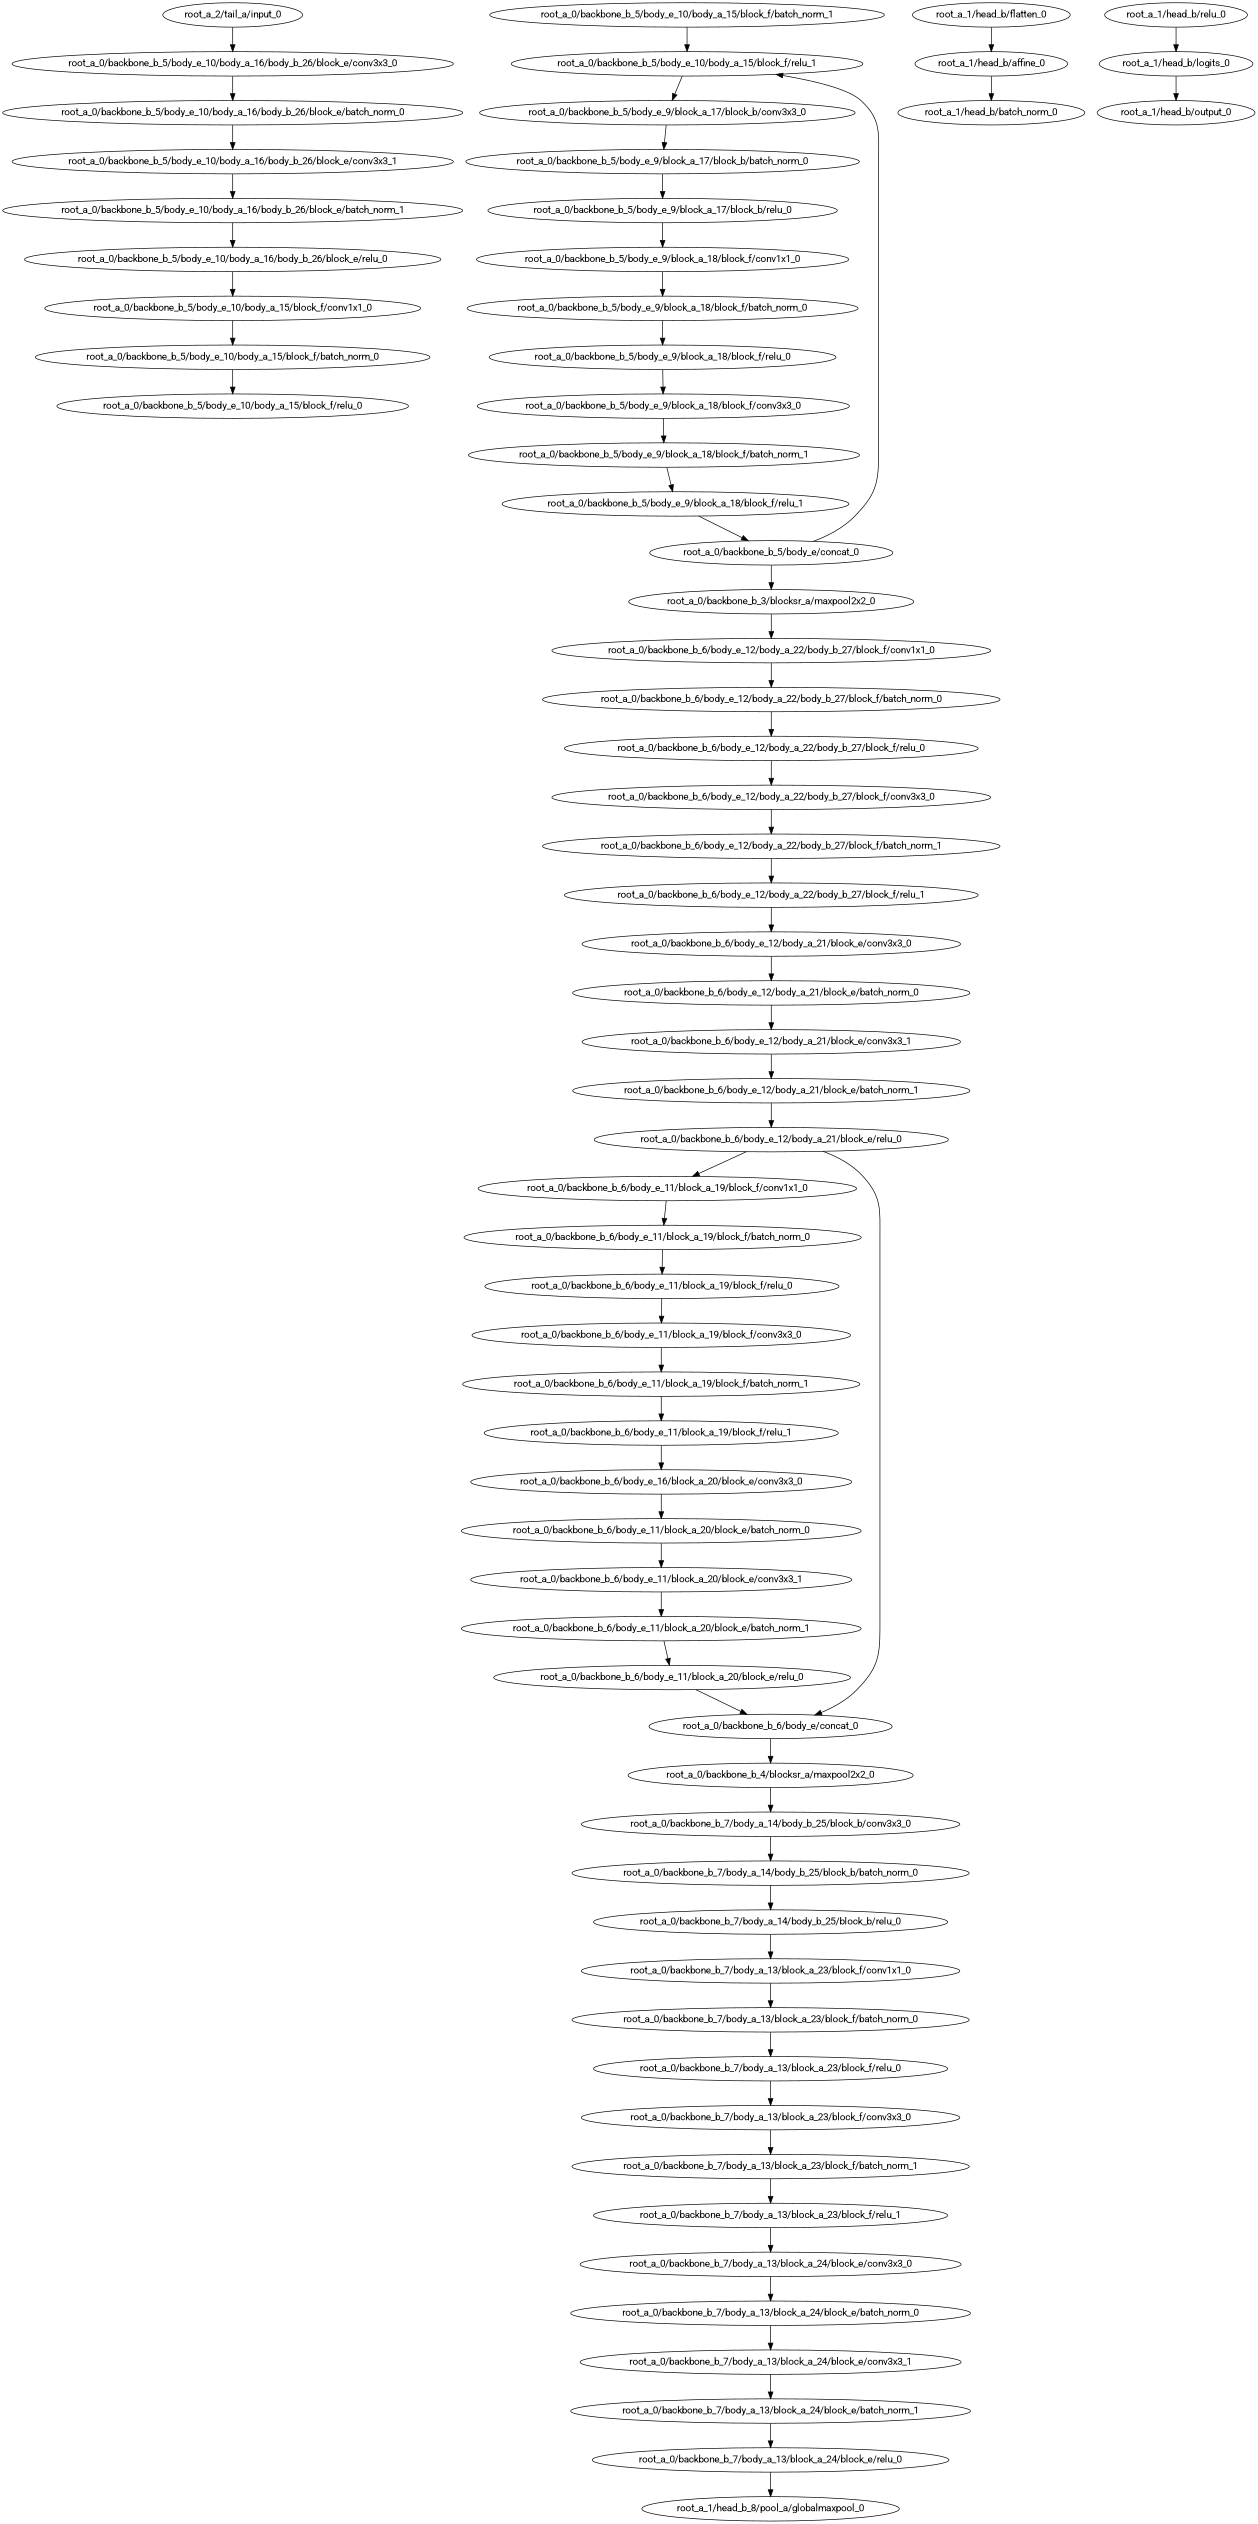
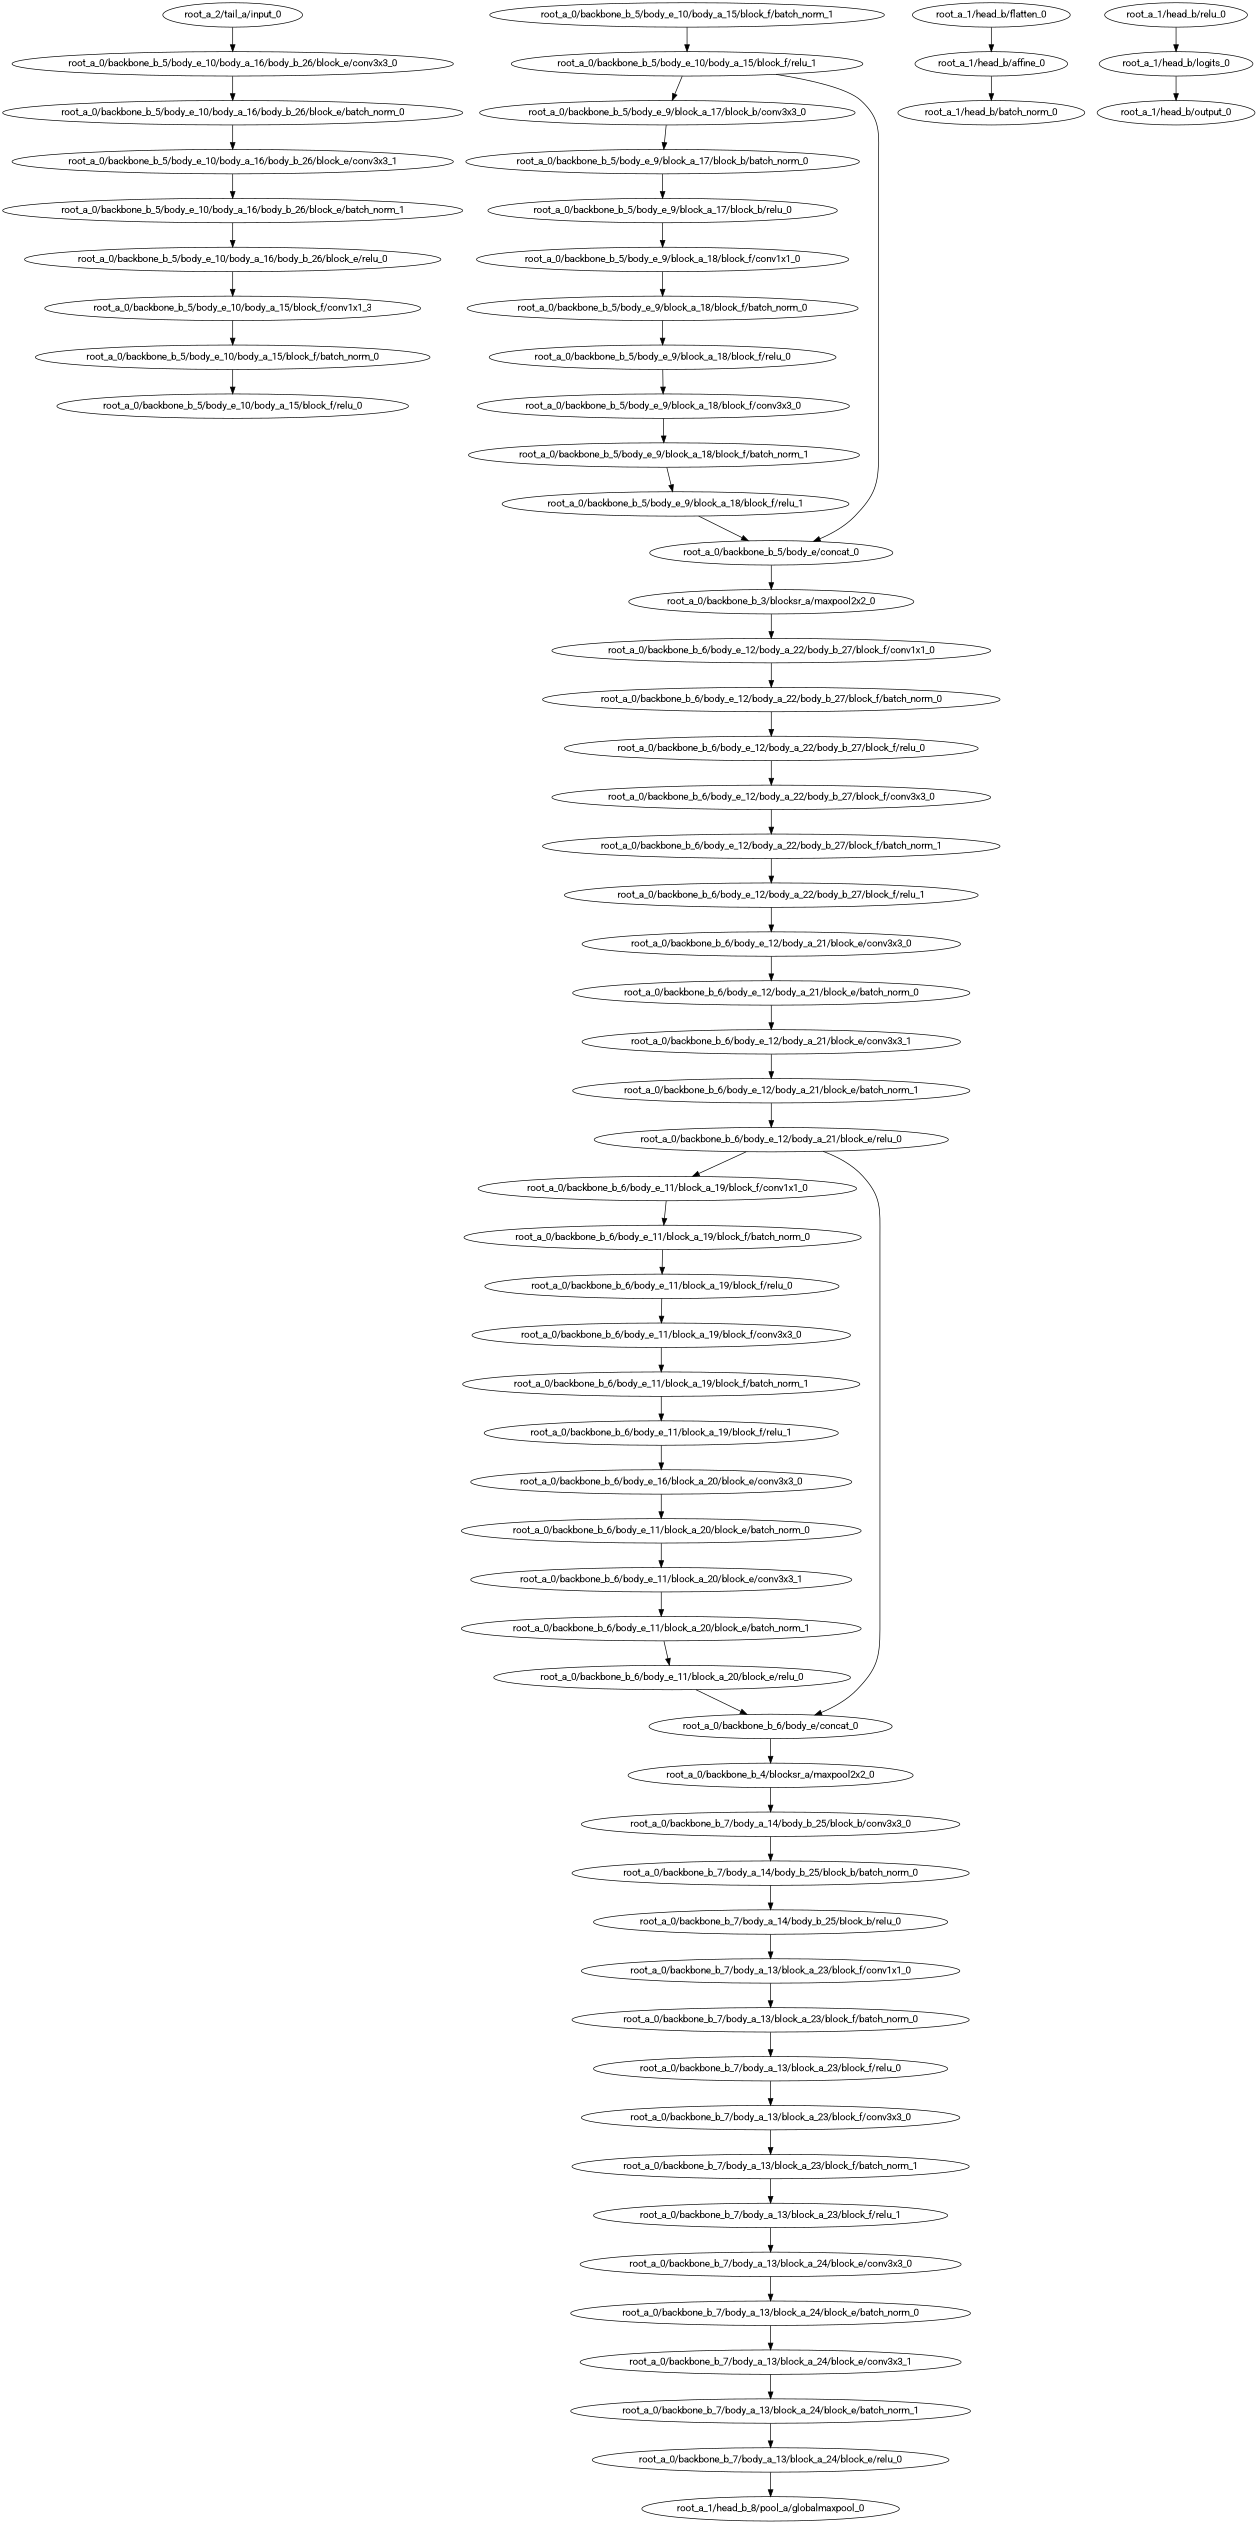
(879, 292) -> (879, 285)
(233, 308) -> (233, 308)
